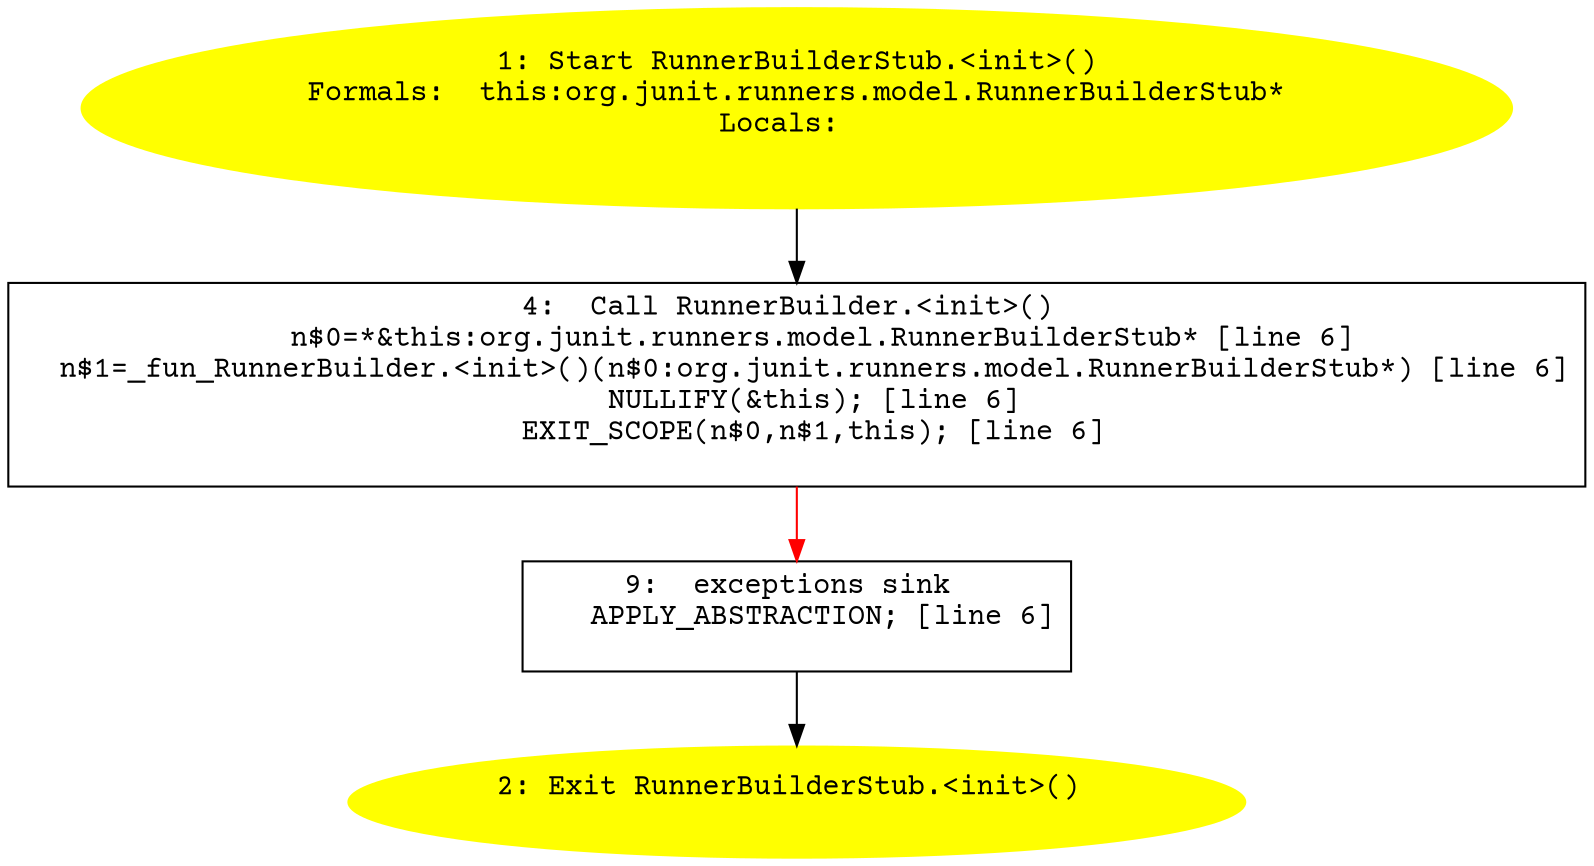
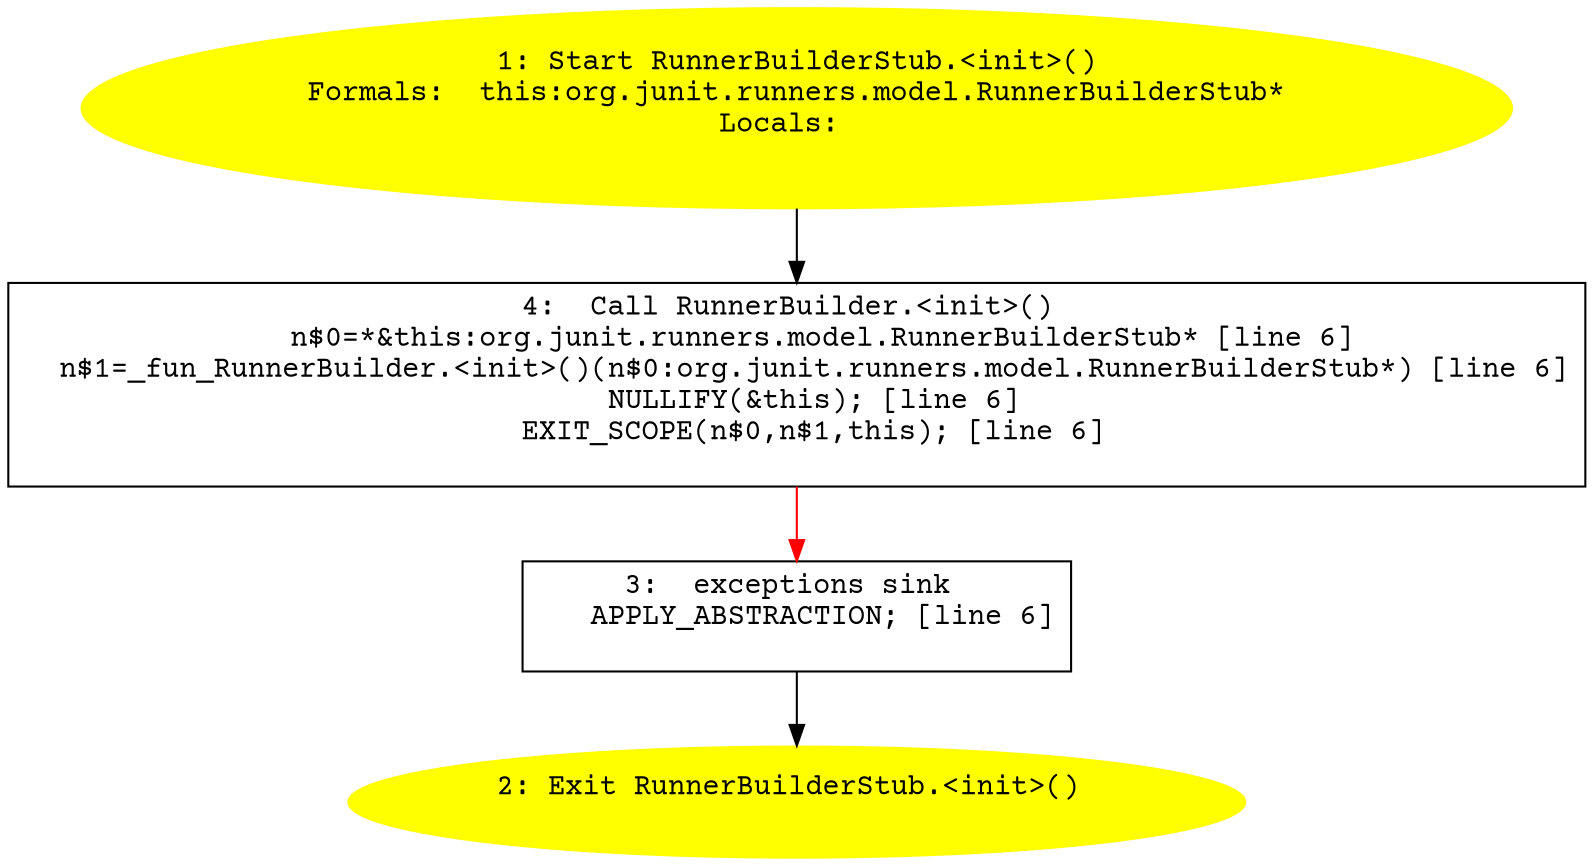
(797, 616) -> (797, 616)
